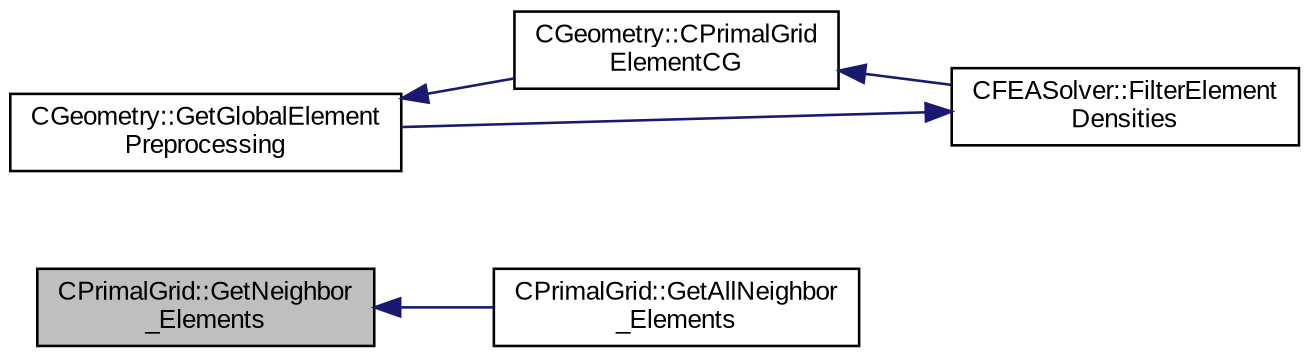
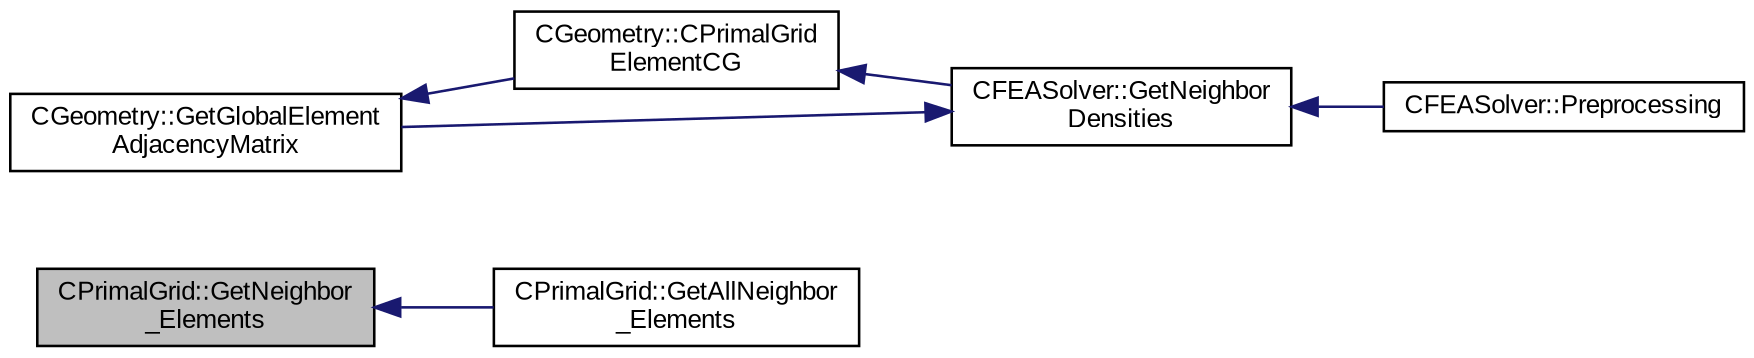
(1125, 107) -> (1121, 107)
none -> (1564, 107)
(206, 132) -> (206, 132)
